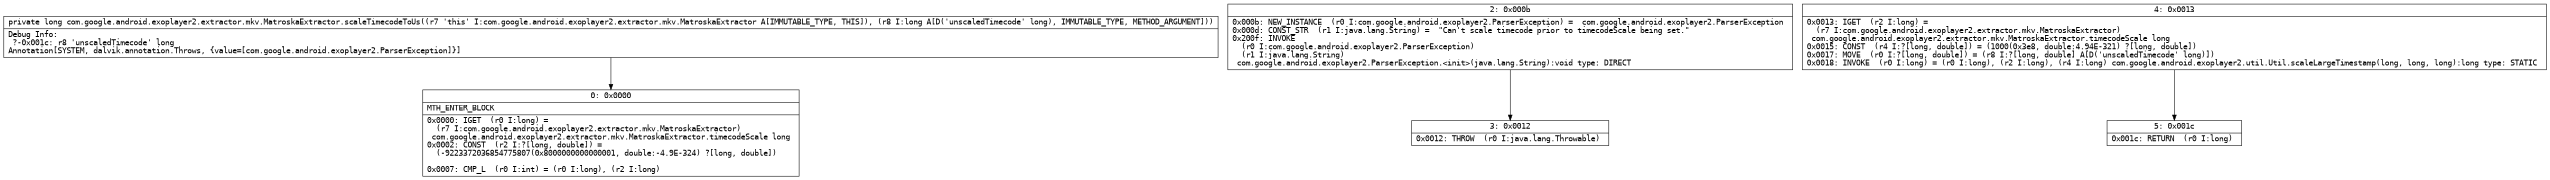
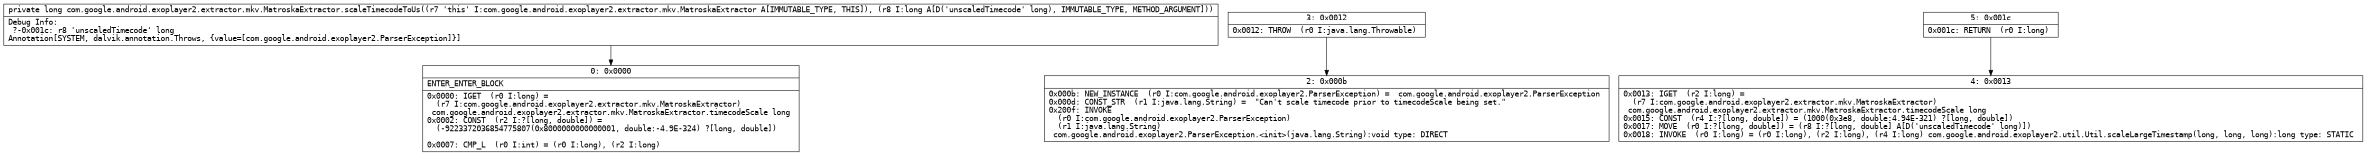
(1510, 92) -> (1327, 54)
(2174, 92) -> (1991, 54)
(461, 108) -> (465, 84)
